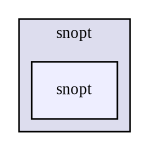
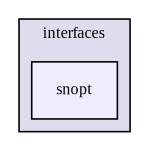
(75, 34) -> (75, 34)
